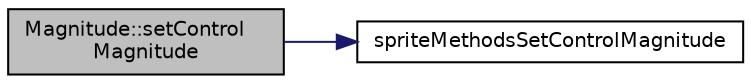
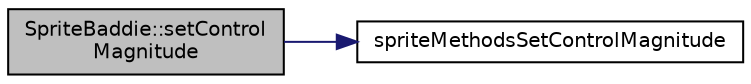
(146, 42) -> (146, 42)
